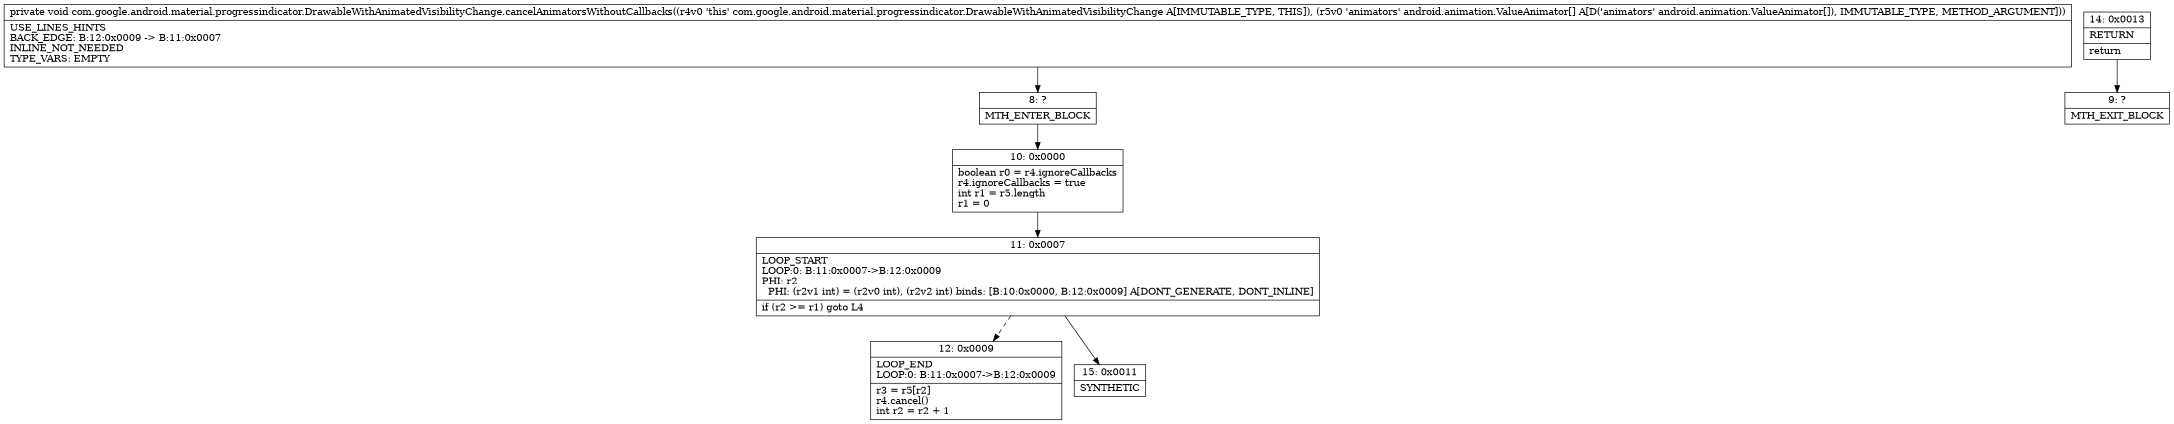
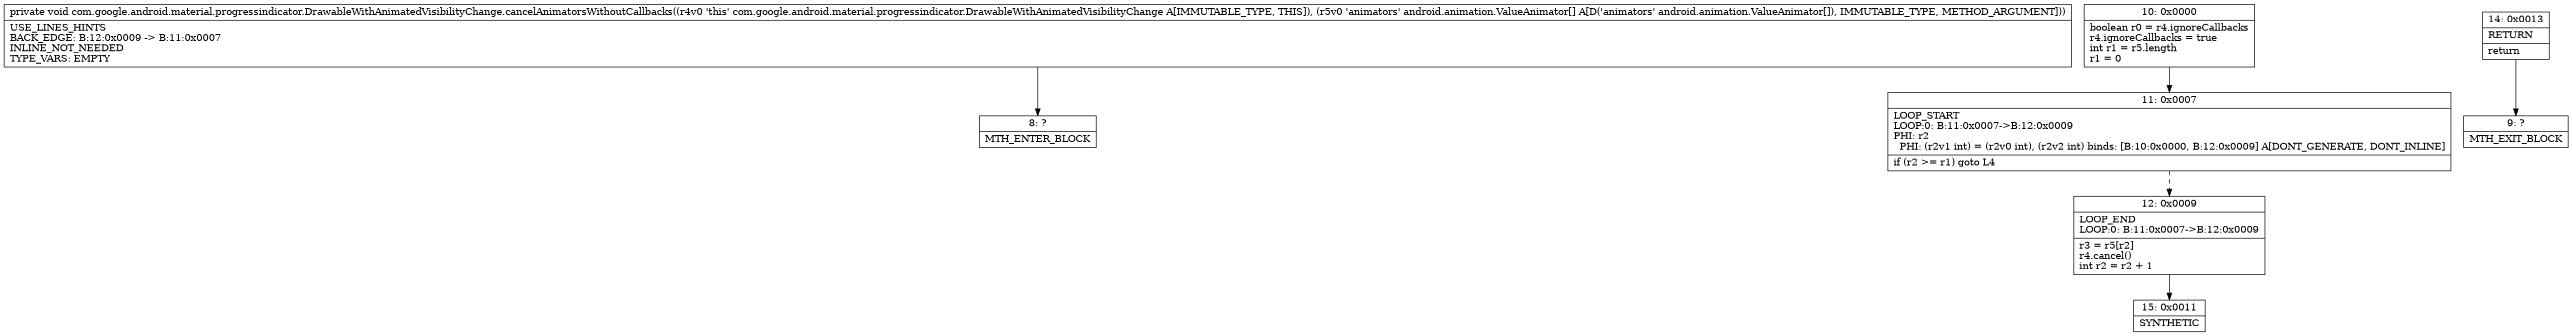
(1038, 133) -> none
(1080, 338) -> (2169, 284)
